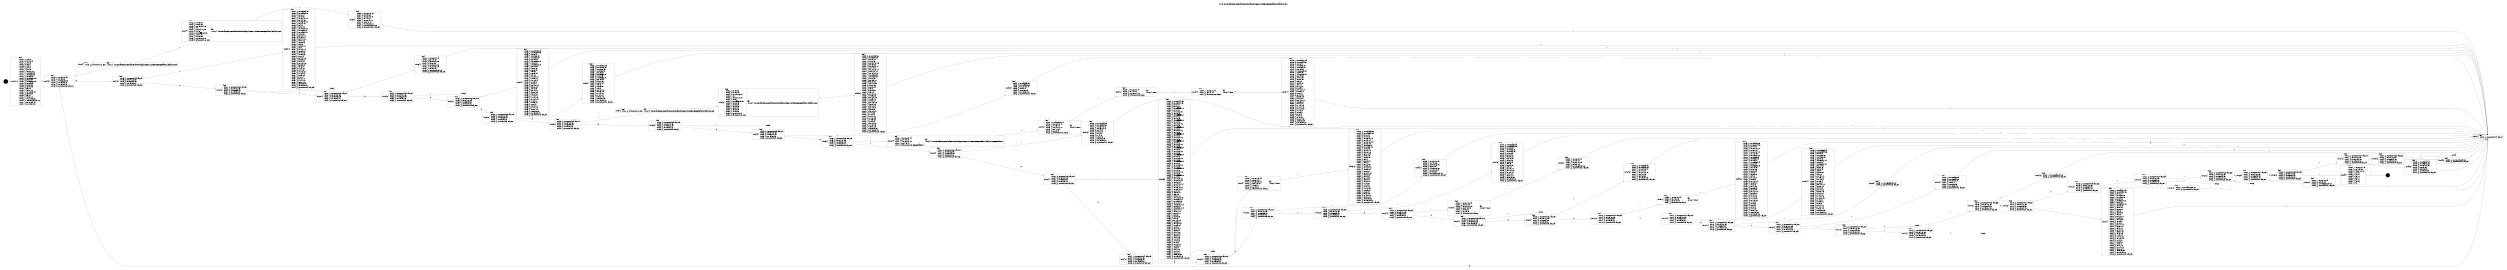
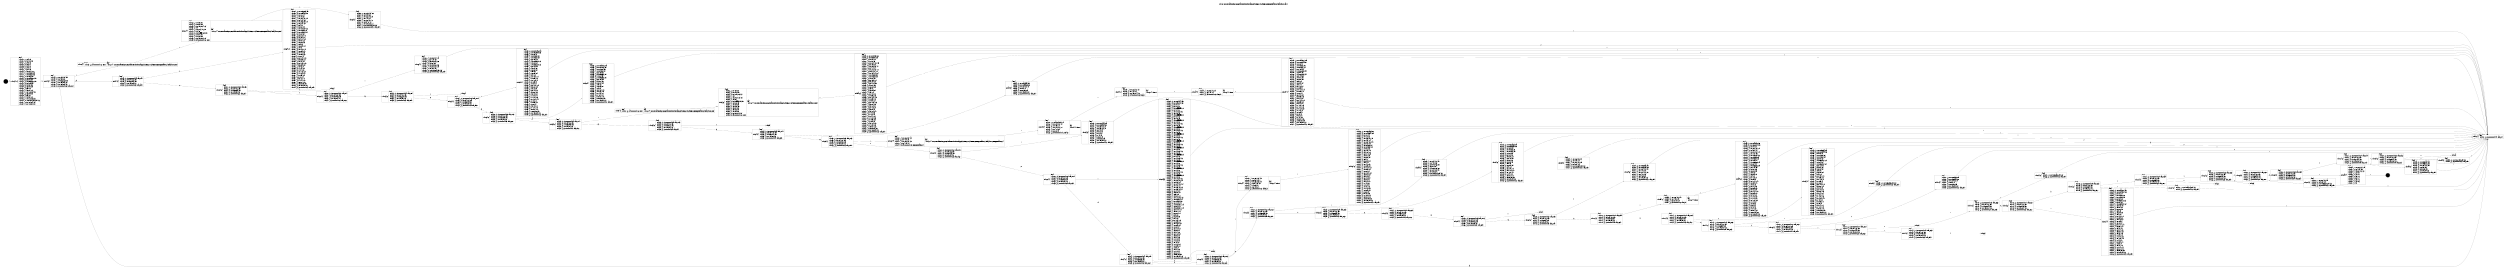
(1469, 208) -> none
